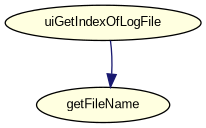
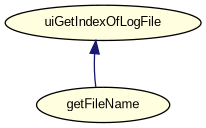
(112, 57) -> (94, 71)
